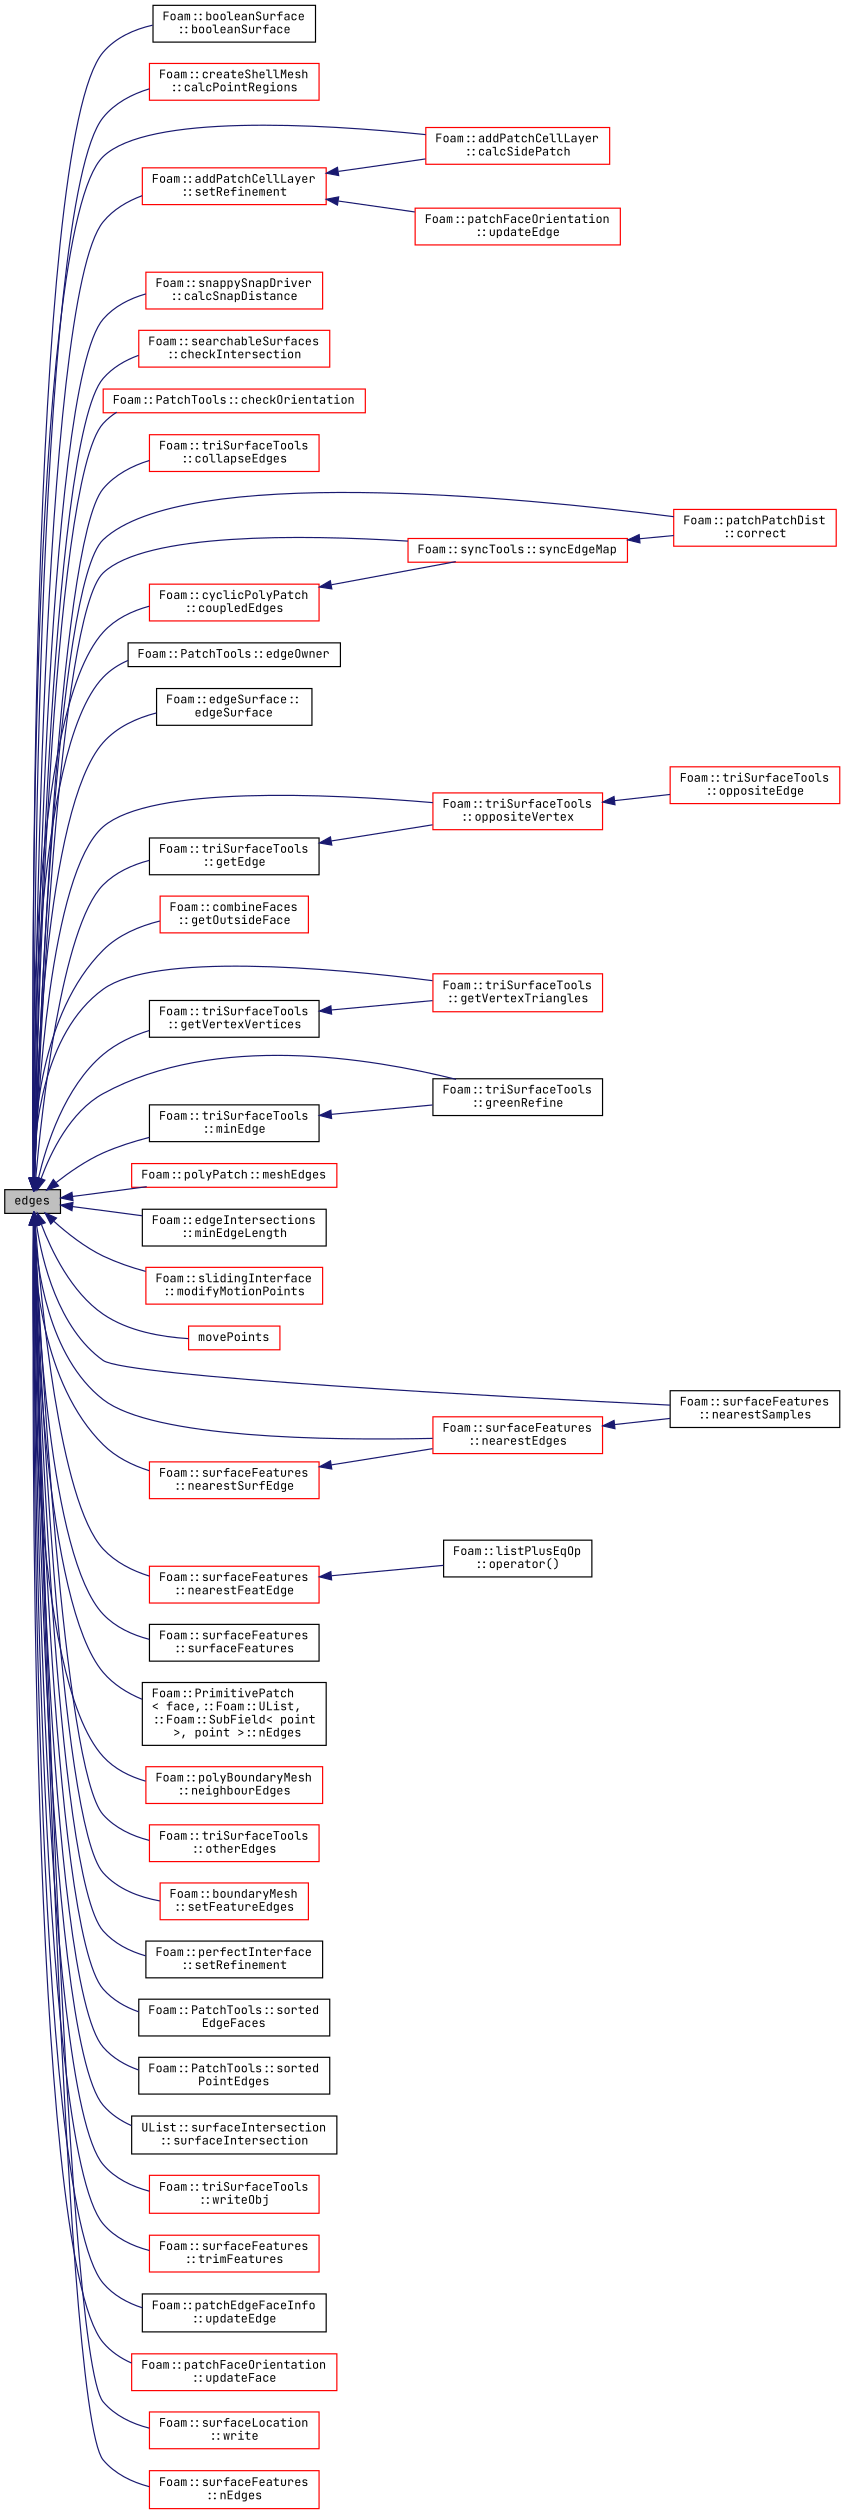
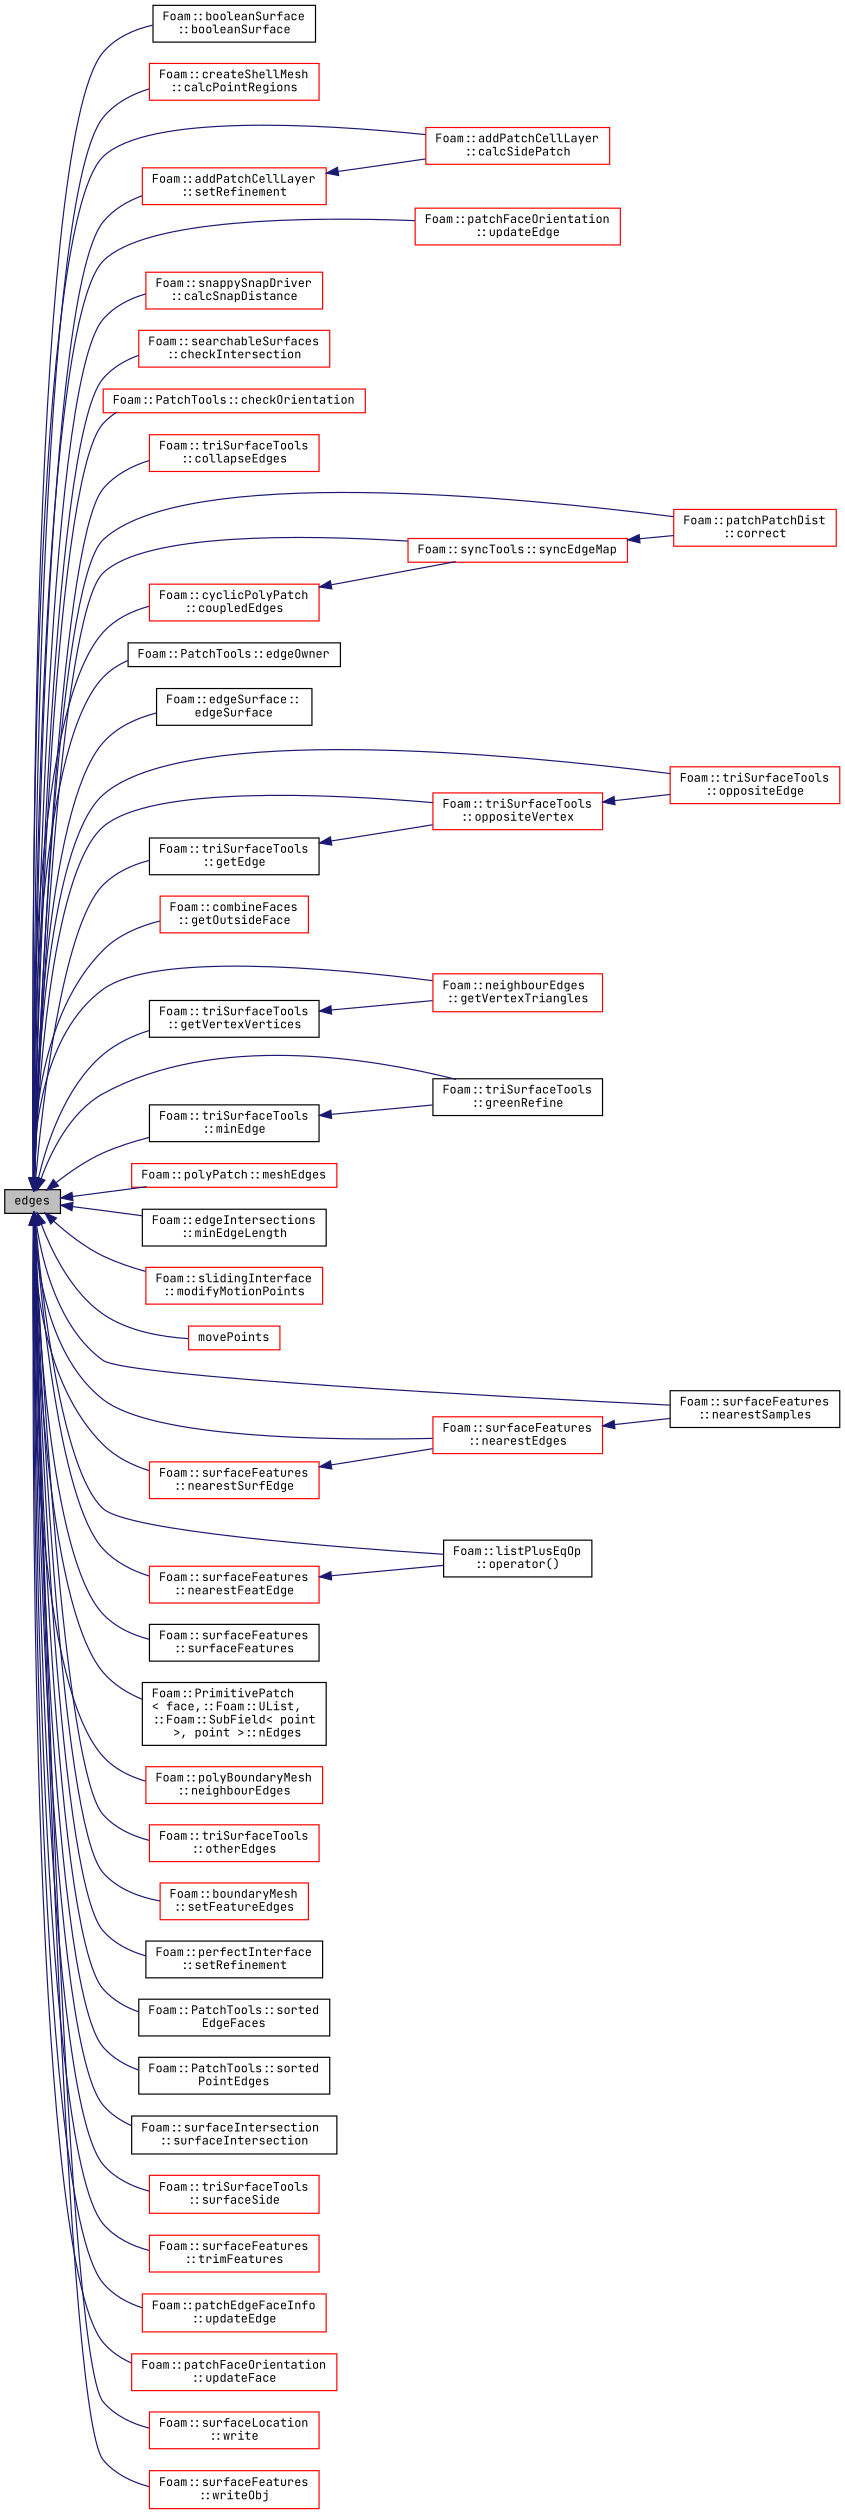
(377, 206) -> (94, 282)
none -> (187, 762)
(518, 993) -> (518, 993)
none -> (126, 1518)
(234, 2135) -> (234, 2135)
(234, 2194) -> (234, 2194)
(234, 2313) -> (234, 2313)
(234, 2490) -> (234, 2490)
